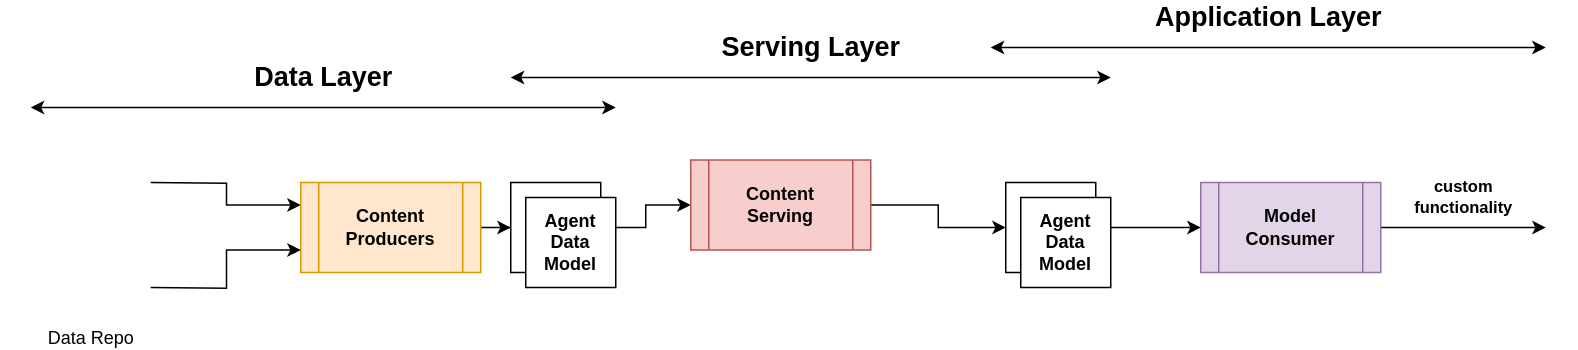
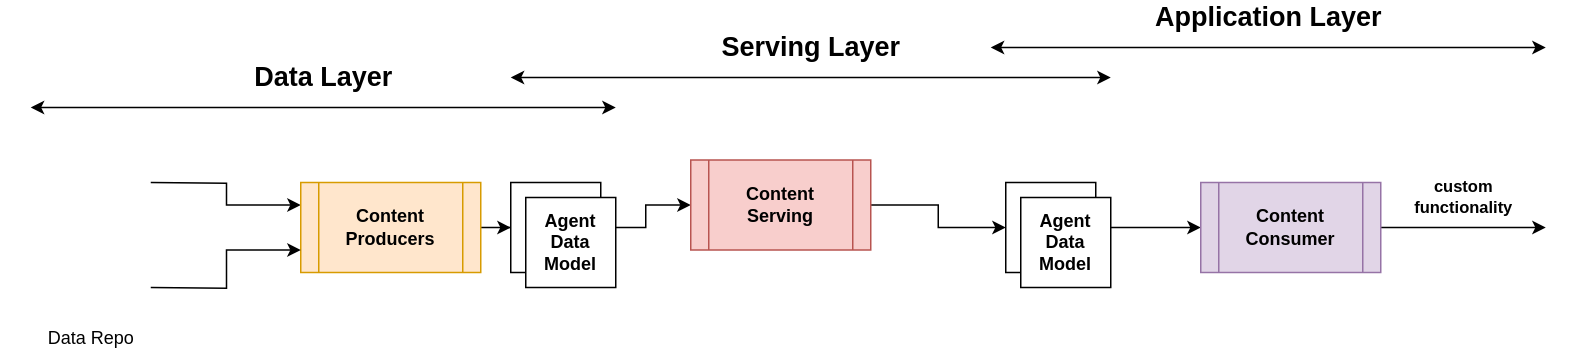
(1291, 227) -> (1291, 227)
